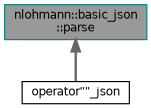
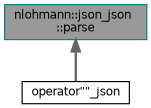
(76, 22) -> (76, 22)
